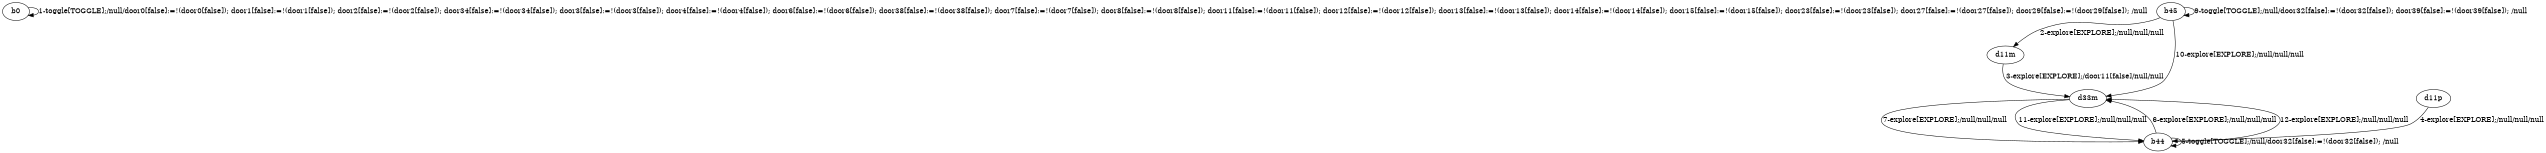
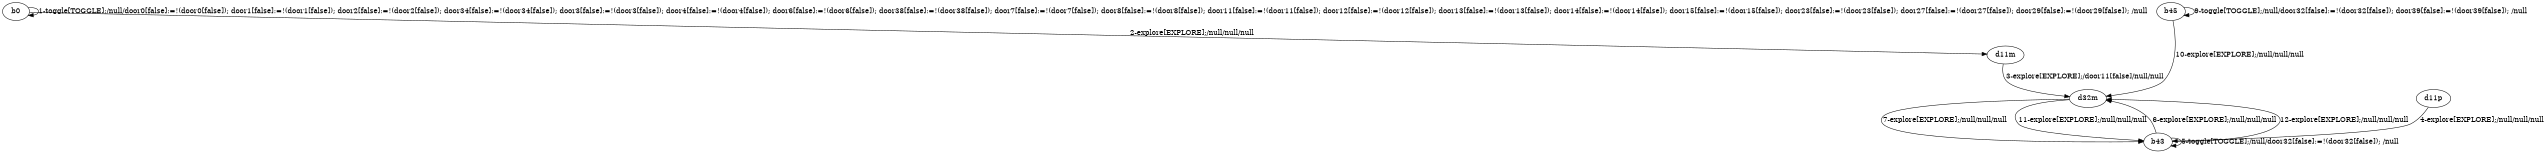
(2087, 23) -> (1006, 33)
(2088, 98) -> (2088, 98)
(2158, 142) -> (2158, 142)
